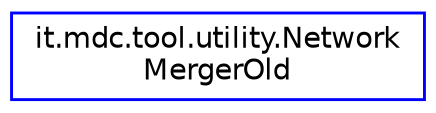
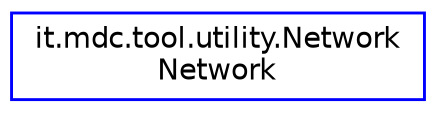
(218, 56) -> (218, 56)
